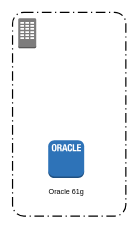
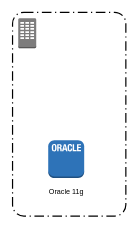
(66, 192) -> (66, 192)
